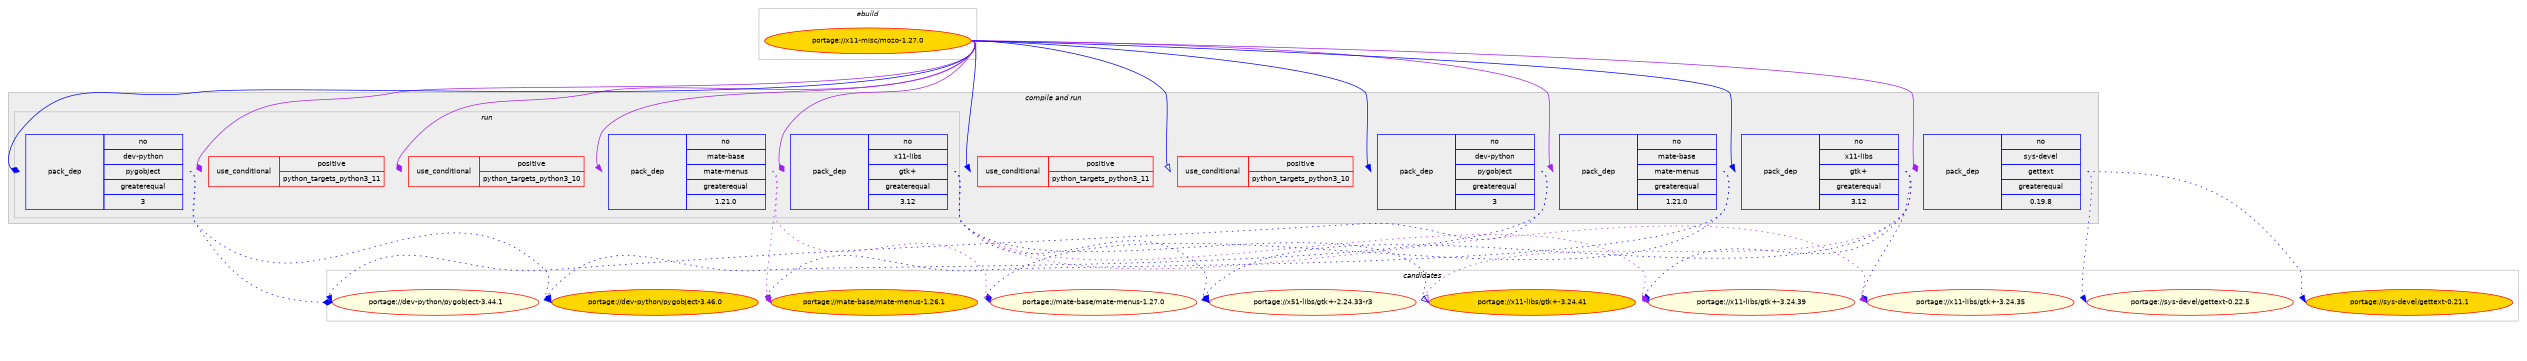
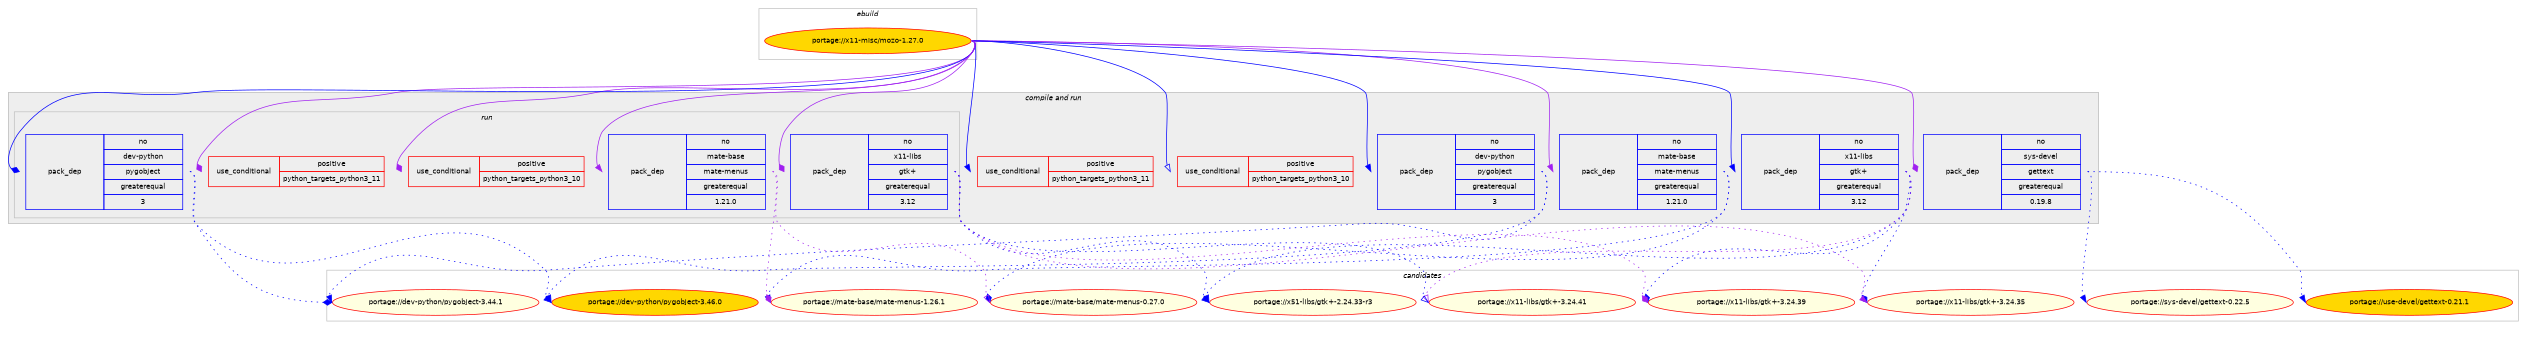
(874, 302) -> (874, 302)
(1094, 302) -> (1094, 302)
(1532, 302) -> (1532, 302)
(2409, 302) -> (2409, 302)
